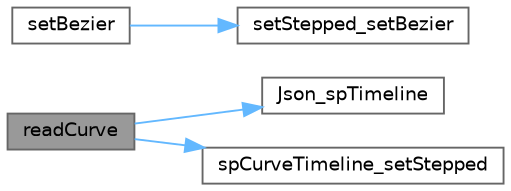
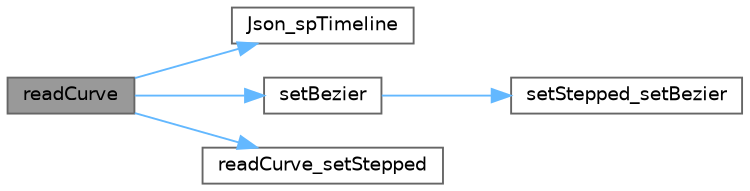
none -> (190, 96)
(353, 166) -> (323, 166)
